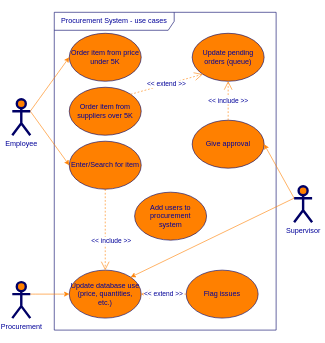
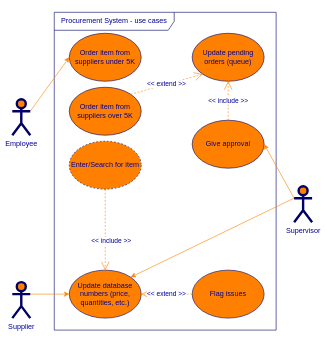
(105, 57) -> (105, 57)
(49, 138) -> none
(105, 165) -> (105, 165)
(171, 216) -> none
(105, 294) -> (105, 294)
(222, 294) -> (228, 294)
(22, 327) -> (22, 327)
